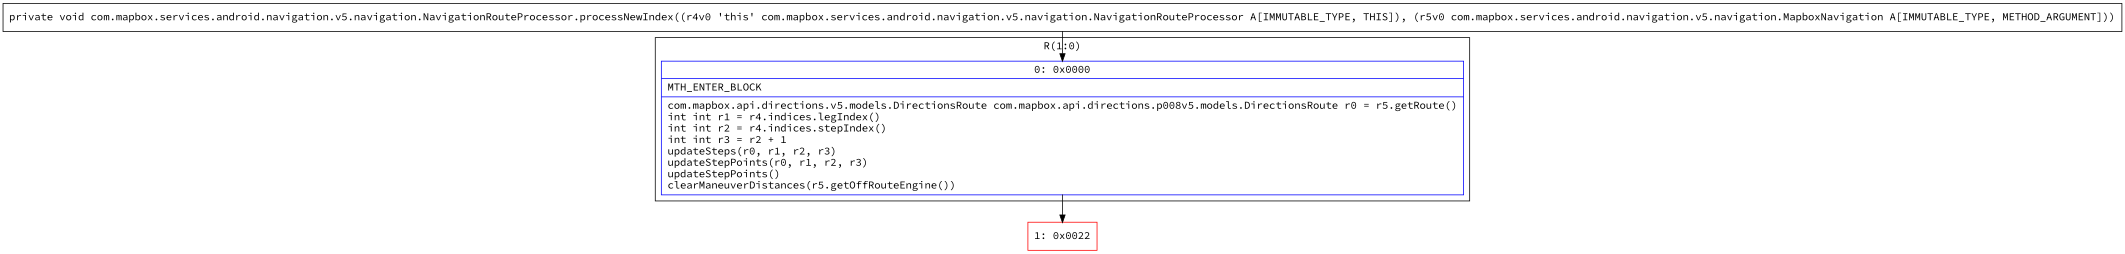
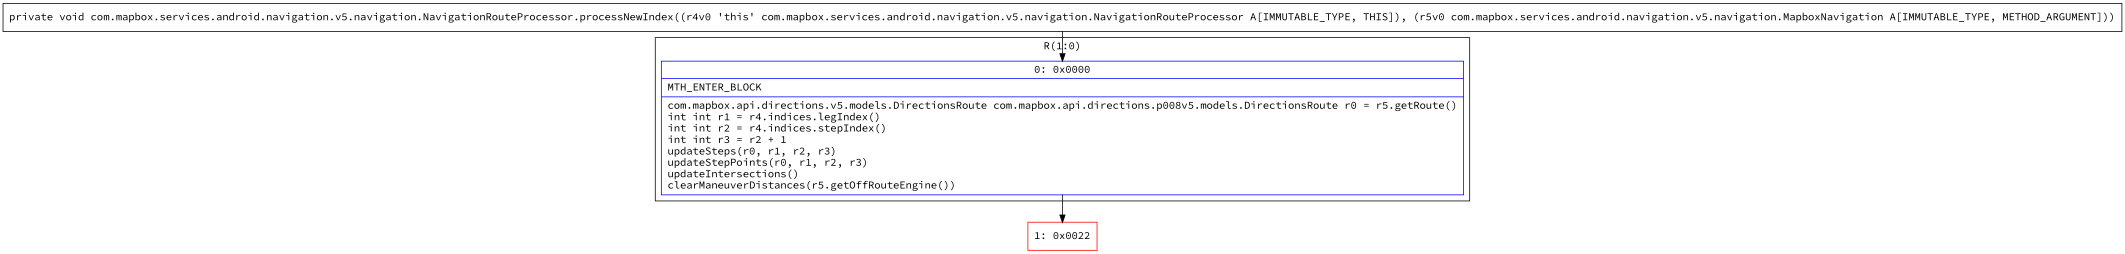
(724, 174) -> (734, 174)
